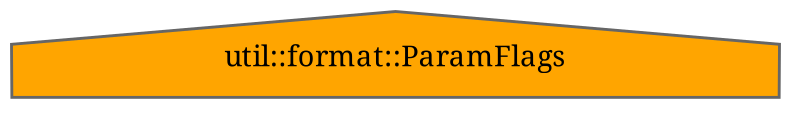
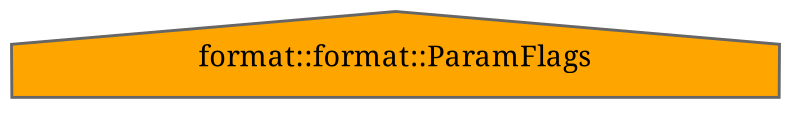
(396, 59) -> (396, 59)
